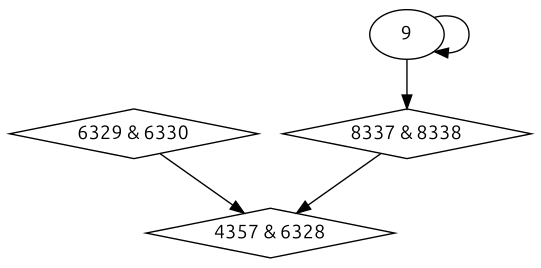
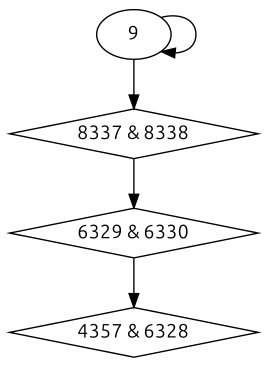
(344, 179) -> (134, 177)
